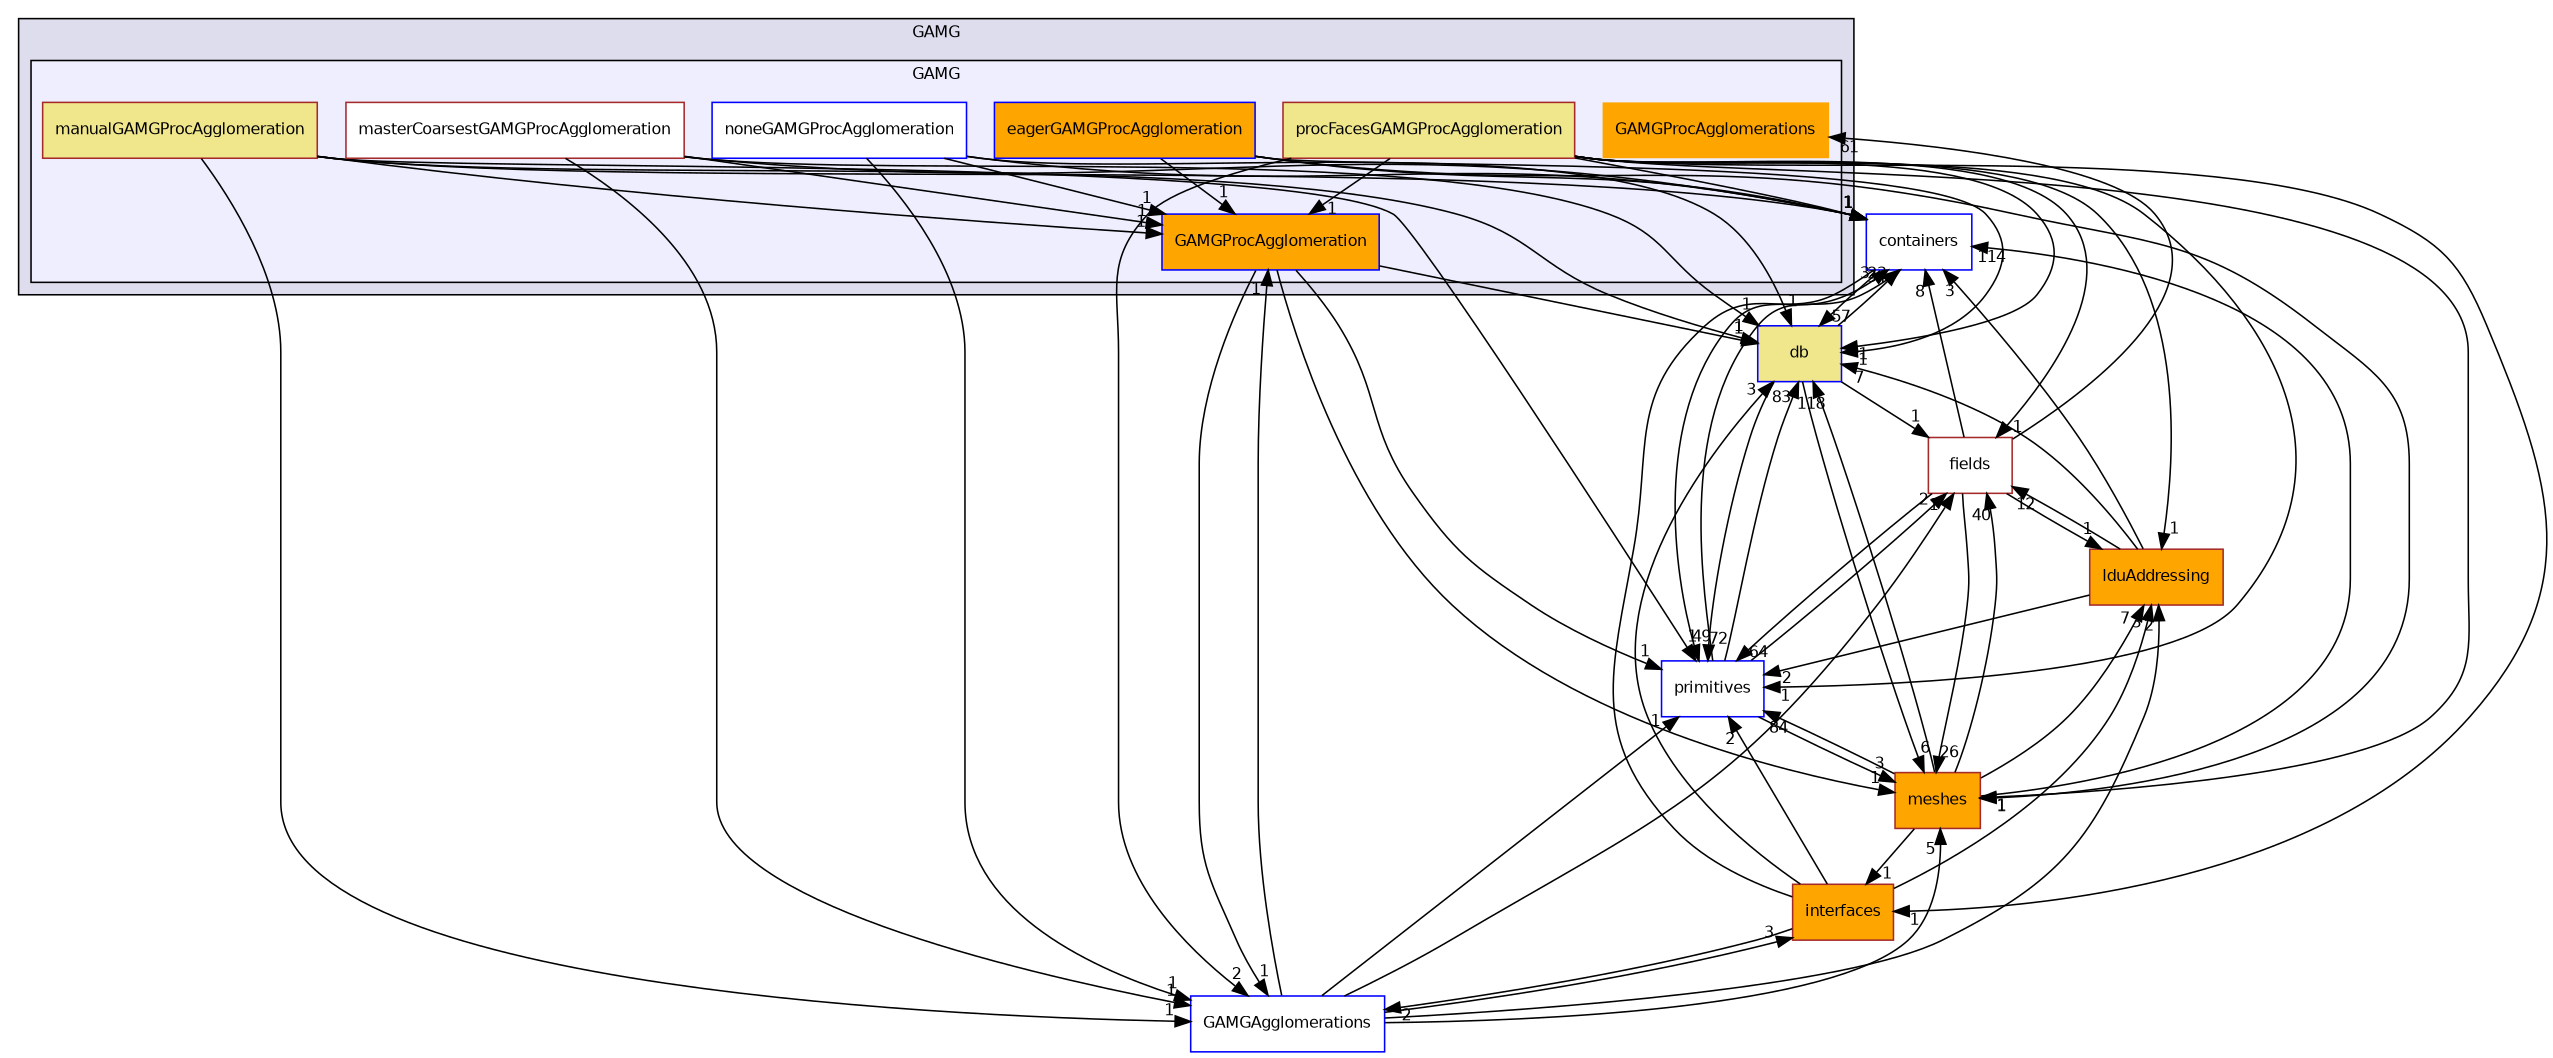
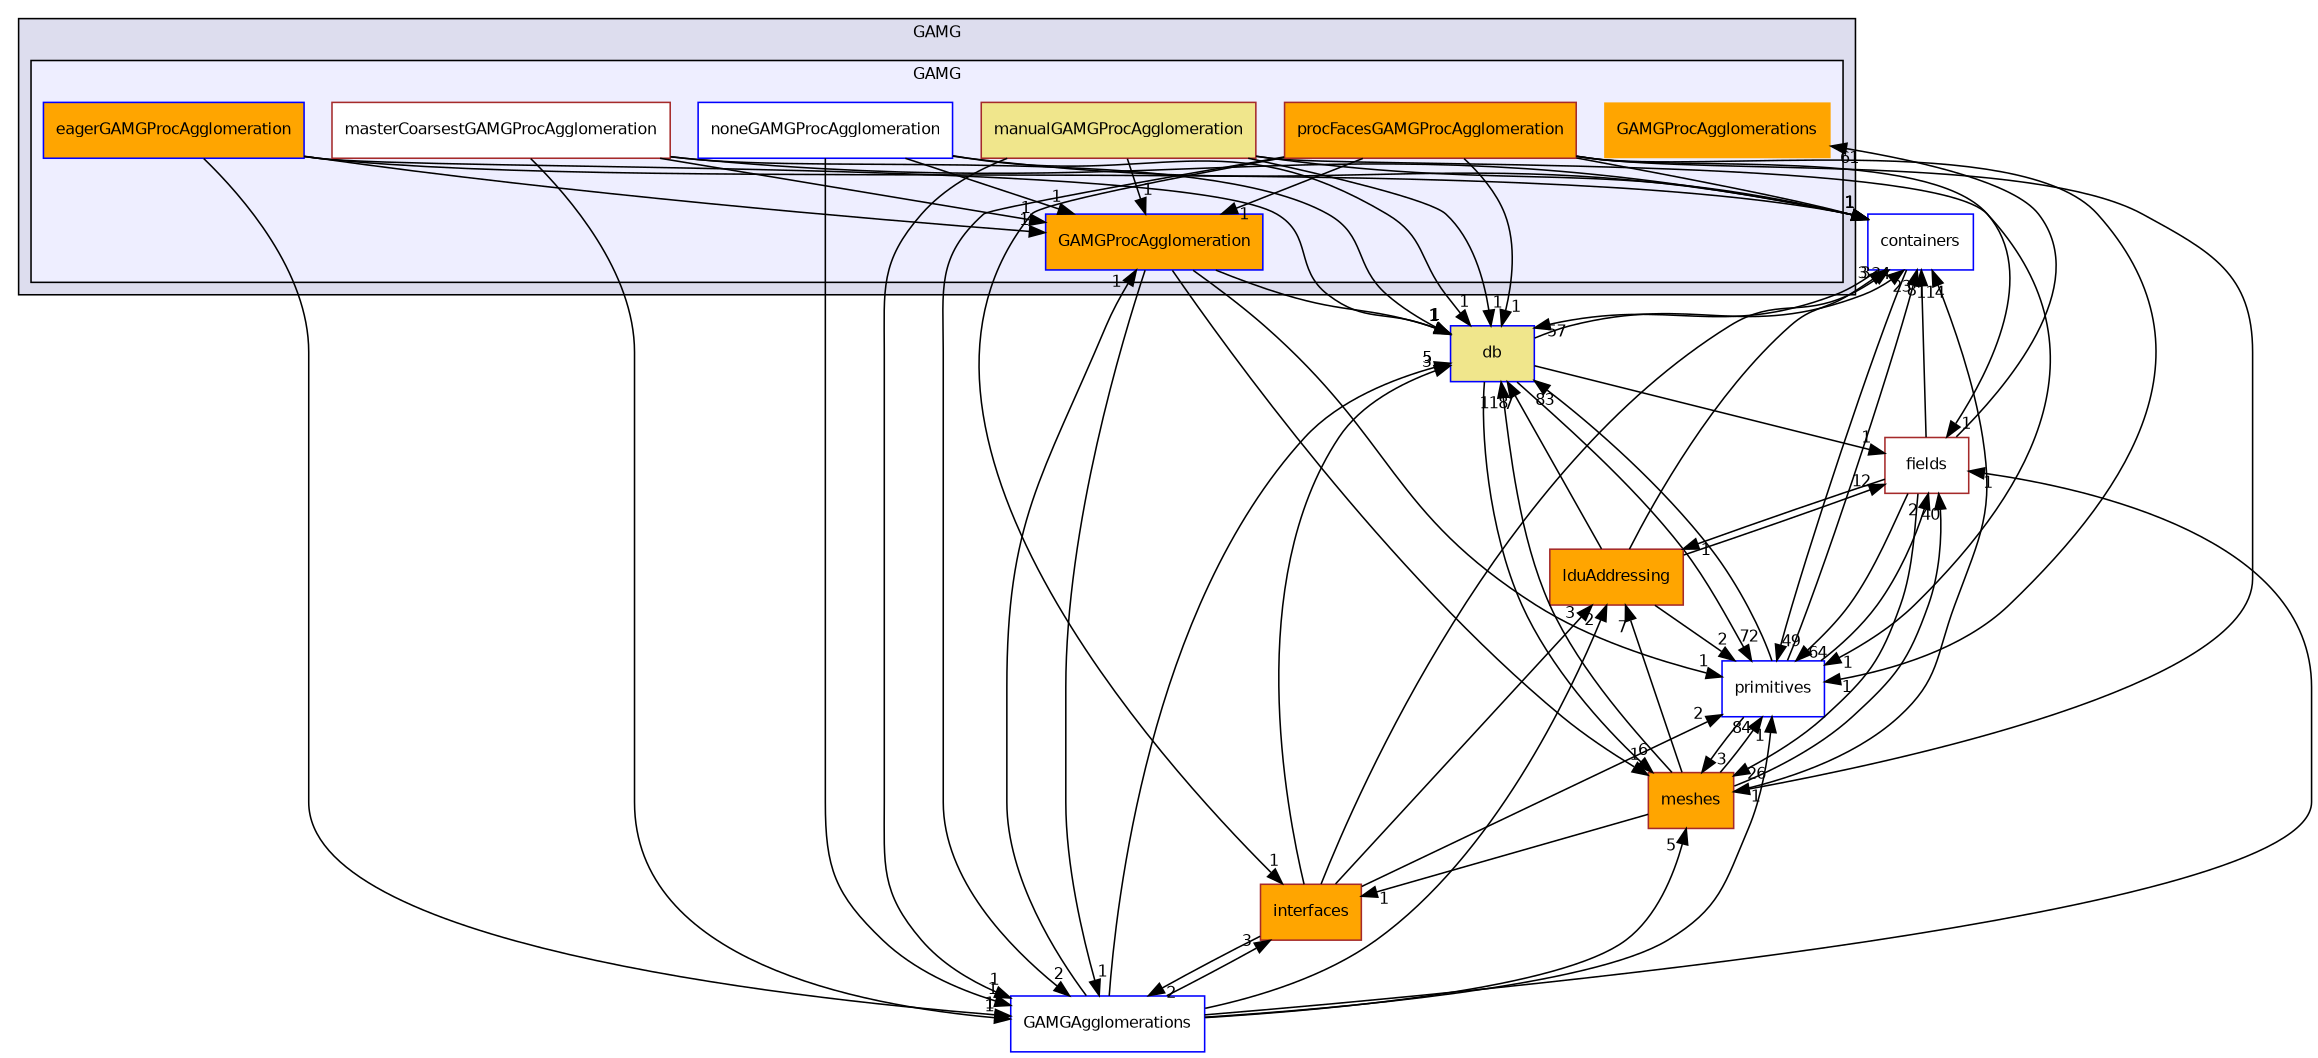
(1429, 130) -> (1430, 130)
(2070, 198) -> none
(2146, 241) -> (323, 835)
none -> (1190, 631)
